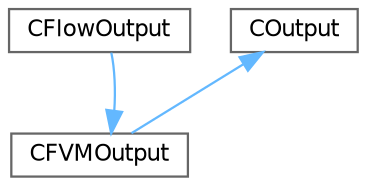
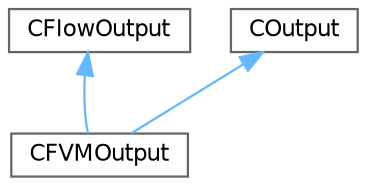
(115, 82) -> (85, 105)
